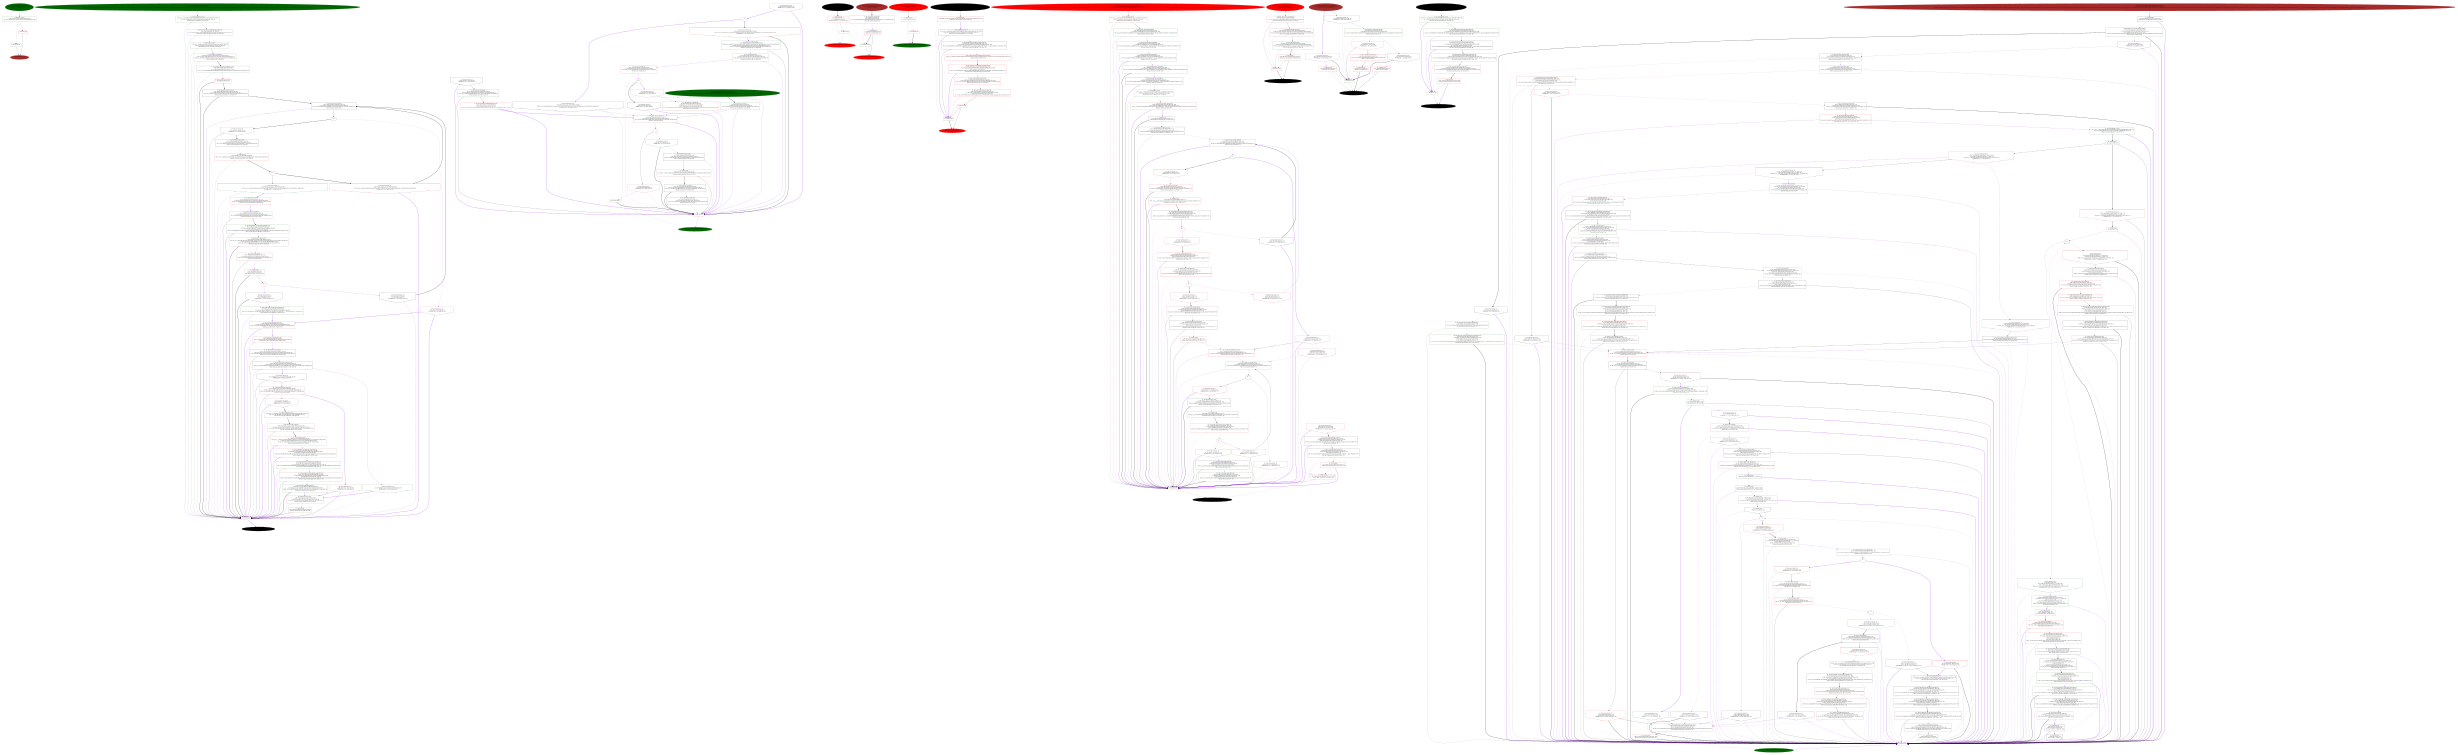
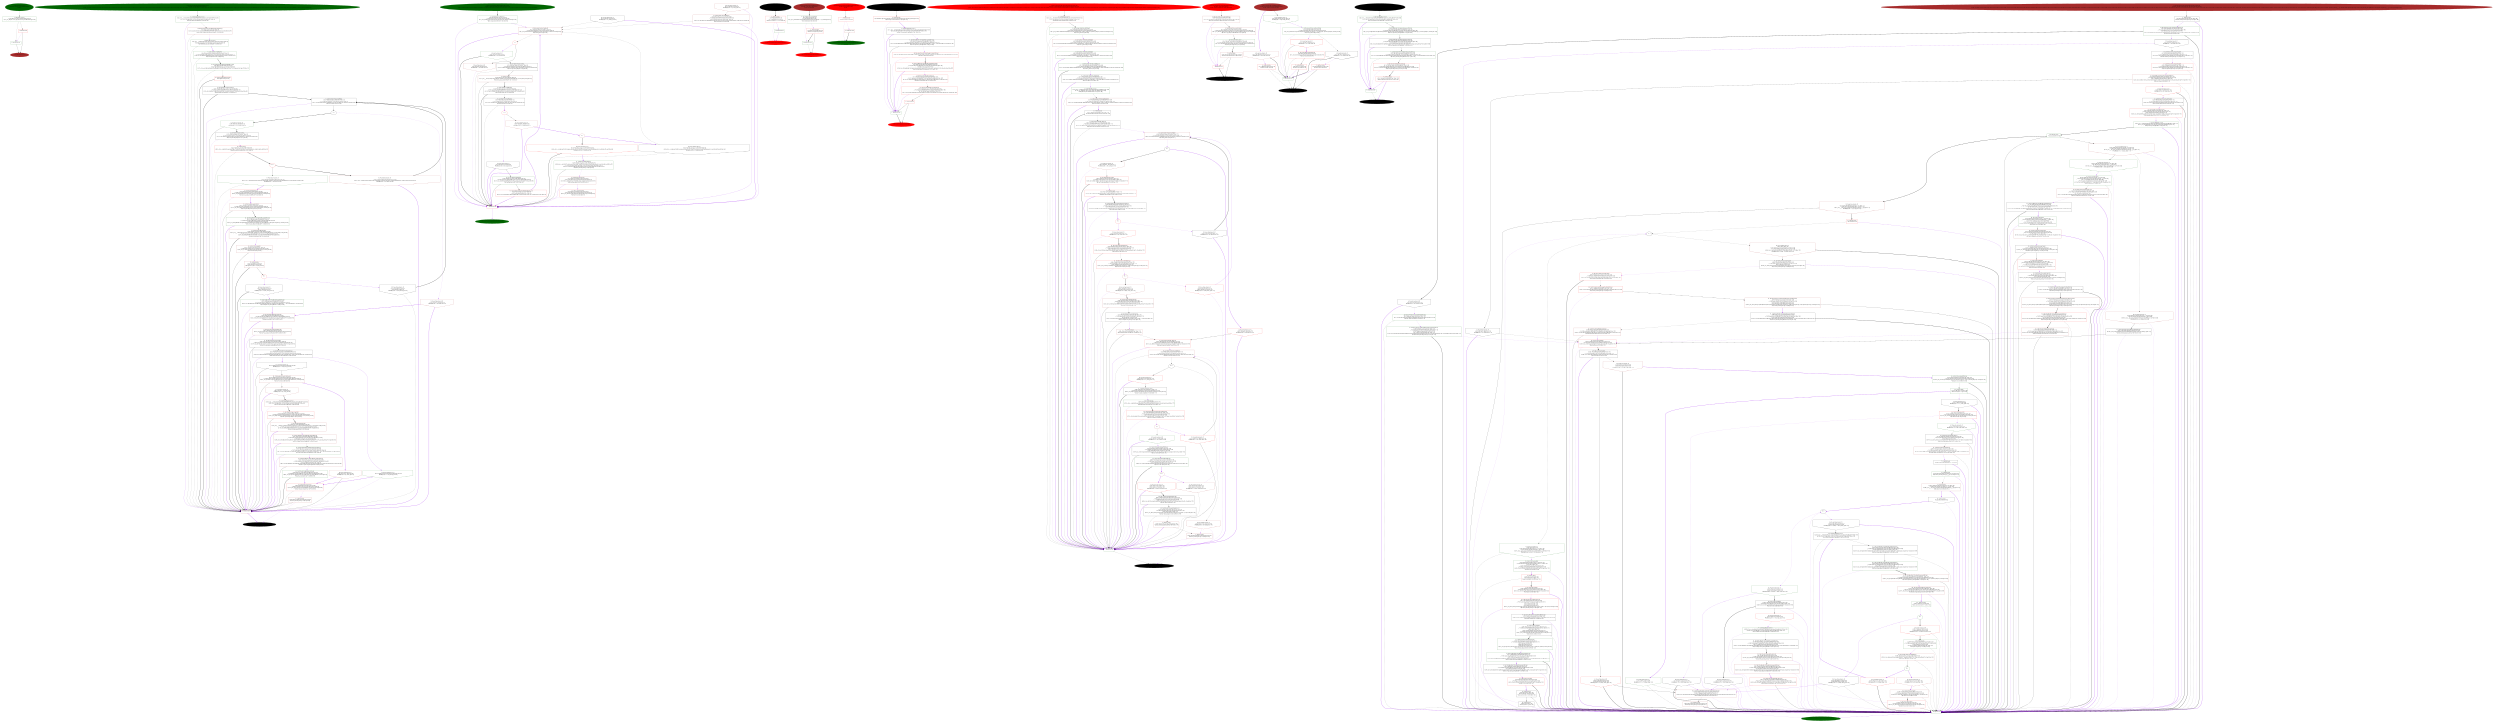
(639, 81) -> none
none -> (504, 113)
(615, 201) -> none
none -> (1162, 474)
(1760, 514) -> (1878, 506)
